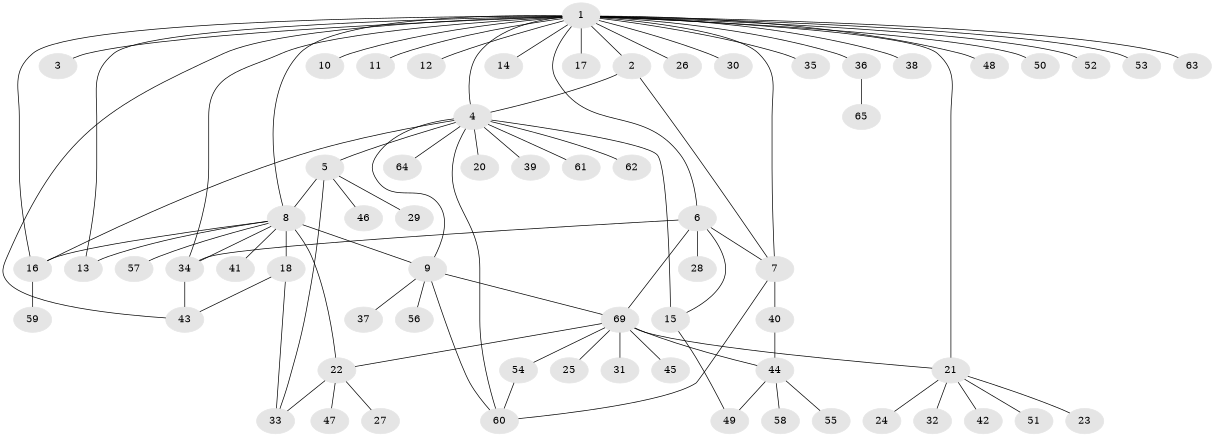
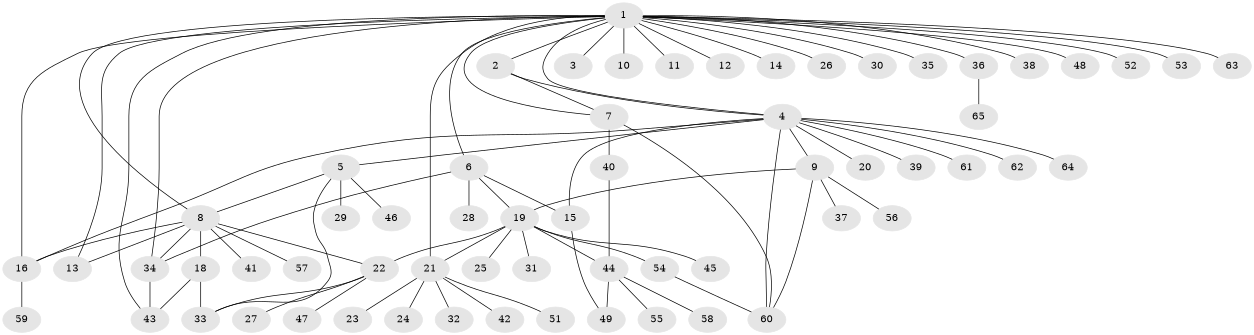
(581, 66) -> none
(1040, 66) -> none
(736, 244) -> none
(362, 246) -> none
(620, 320) -> (520, 218)
